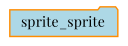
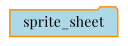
(64, 23) -> (64, 23)
